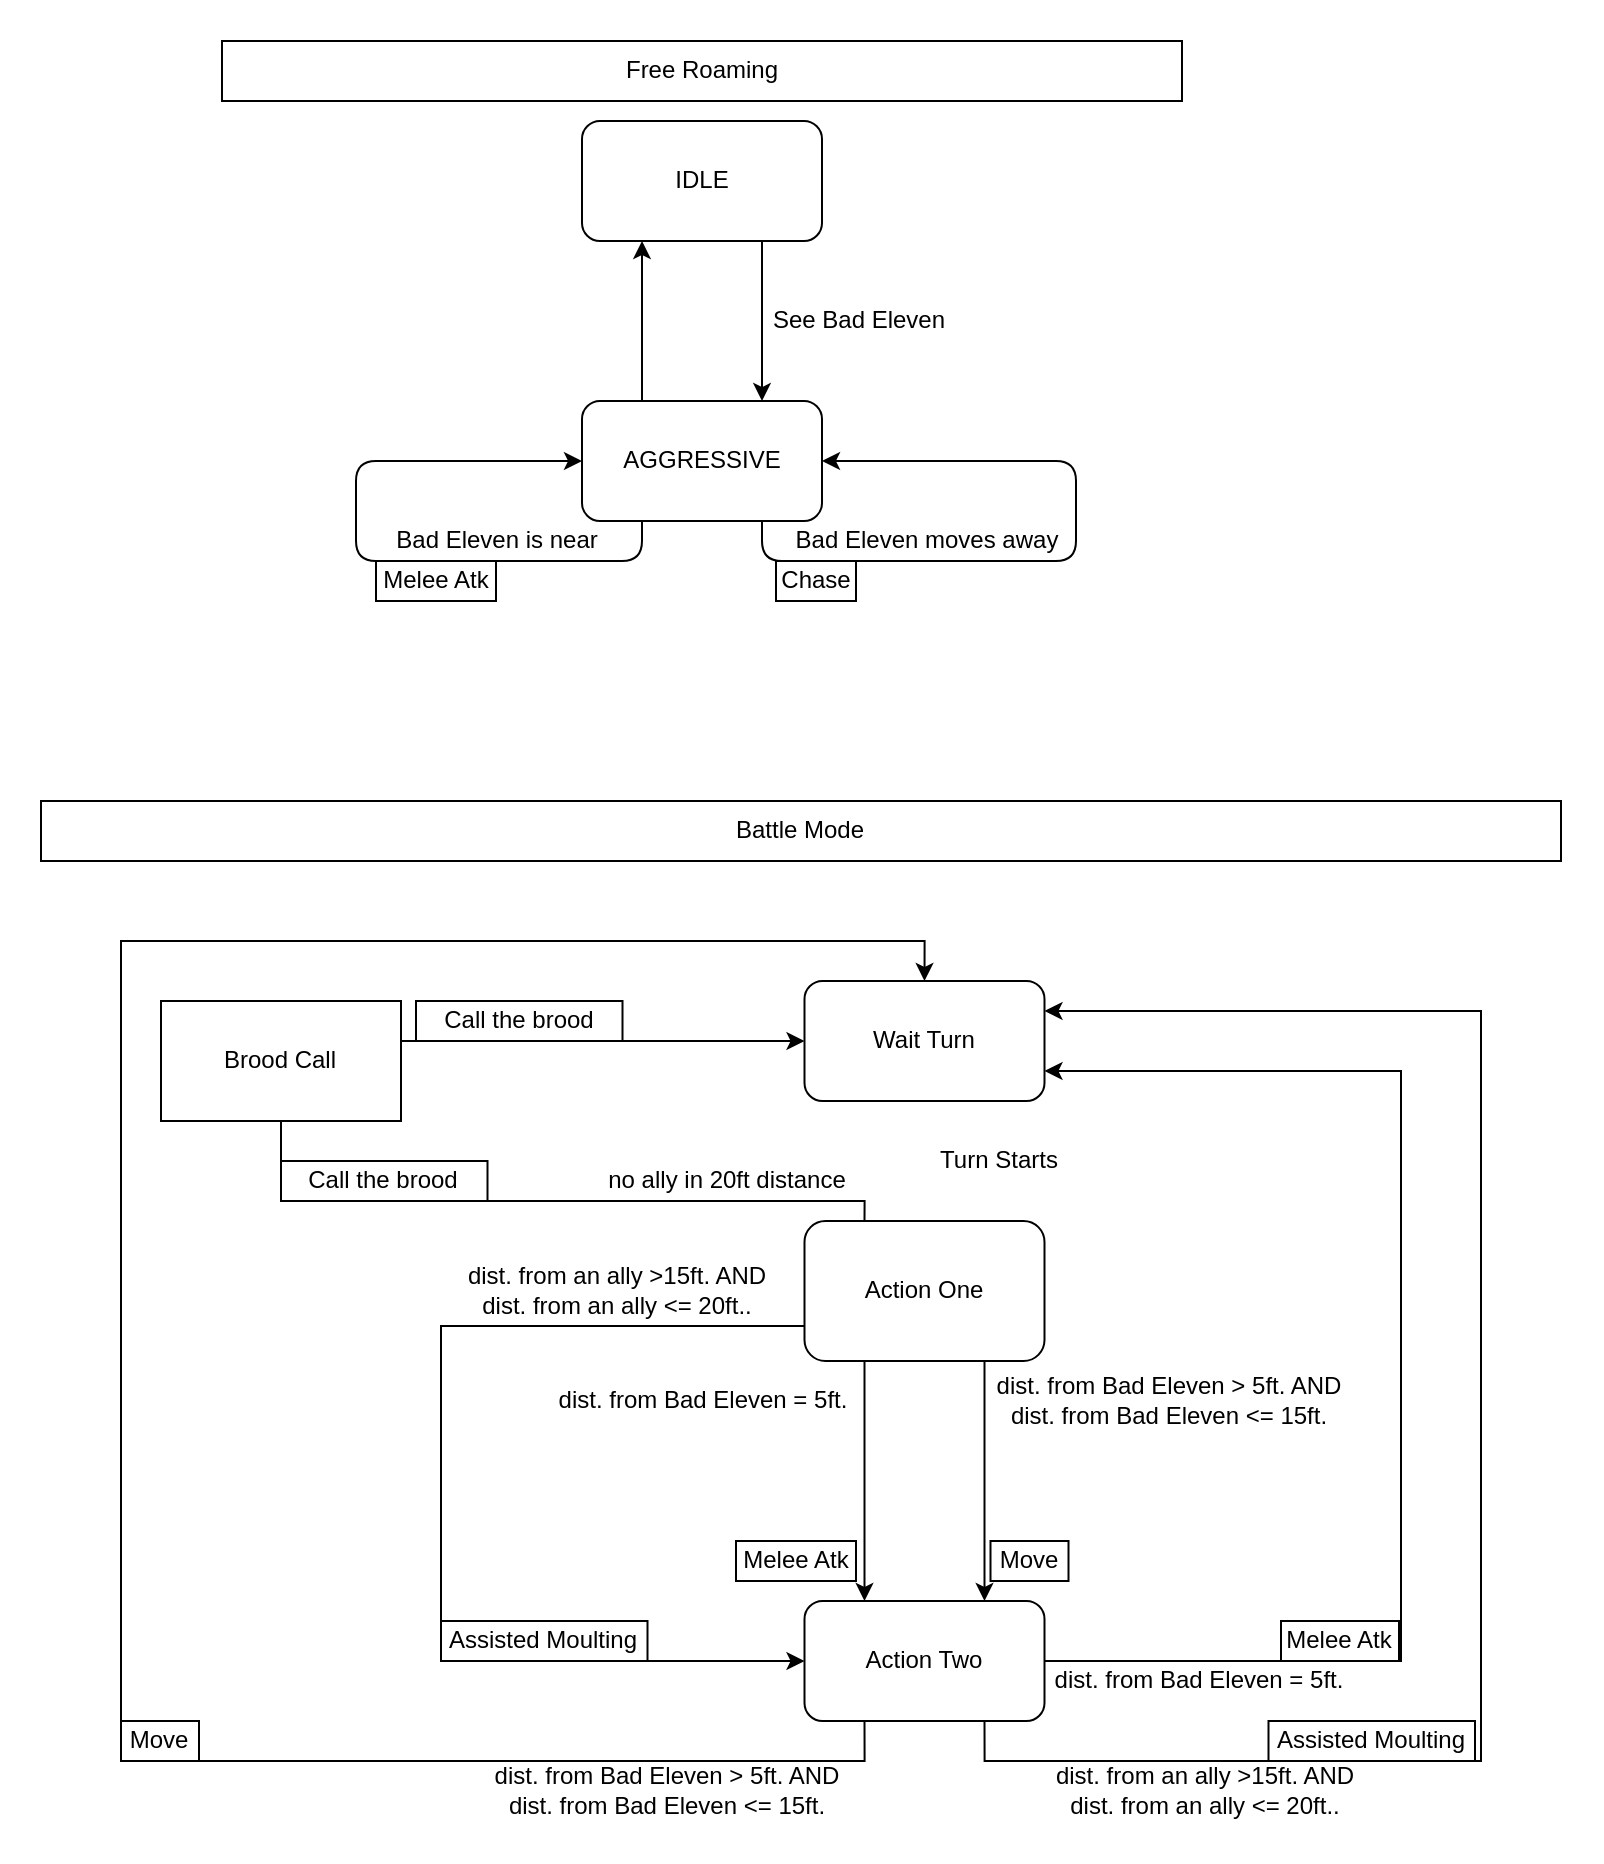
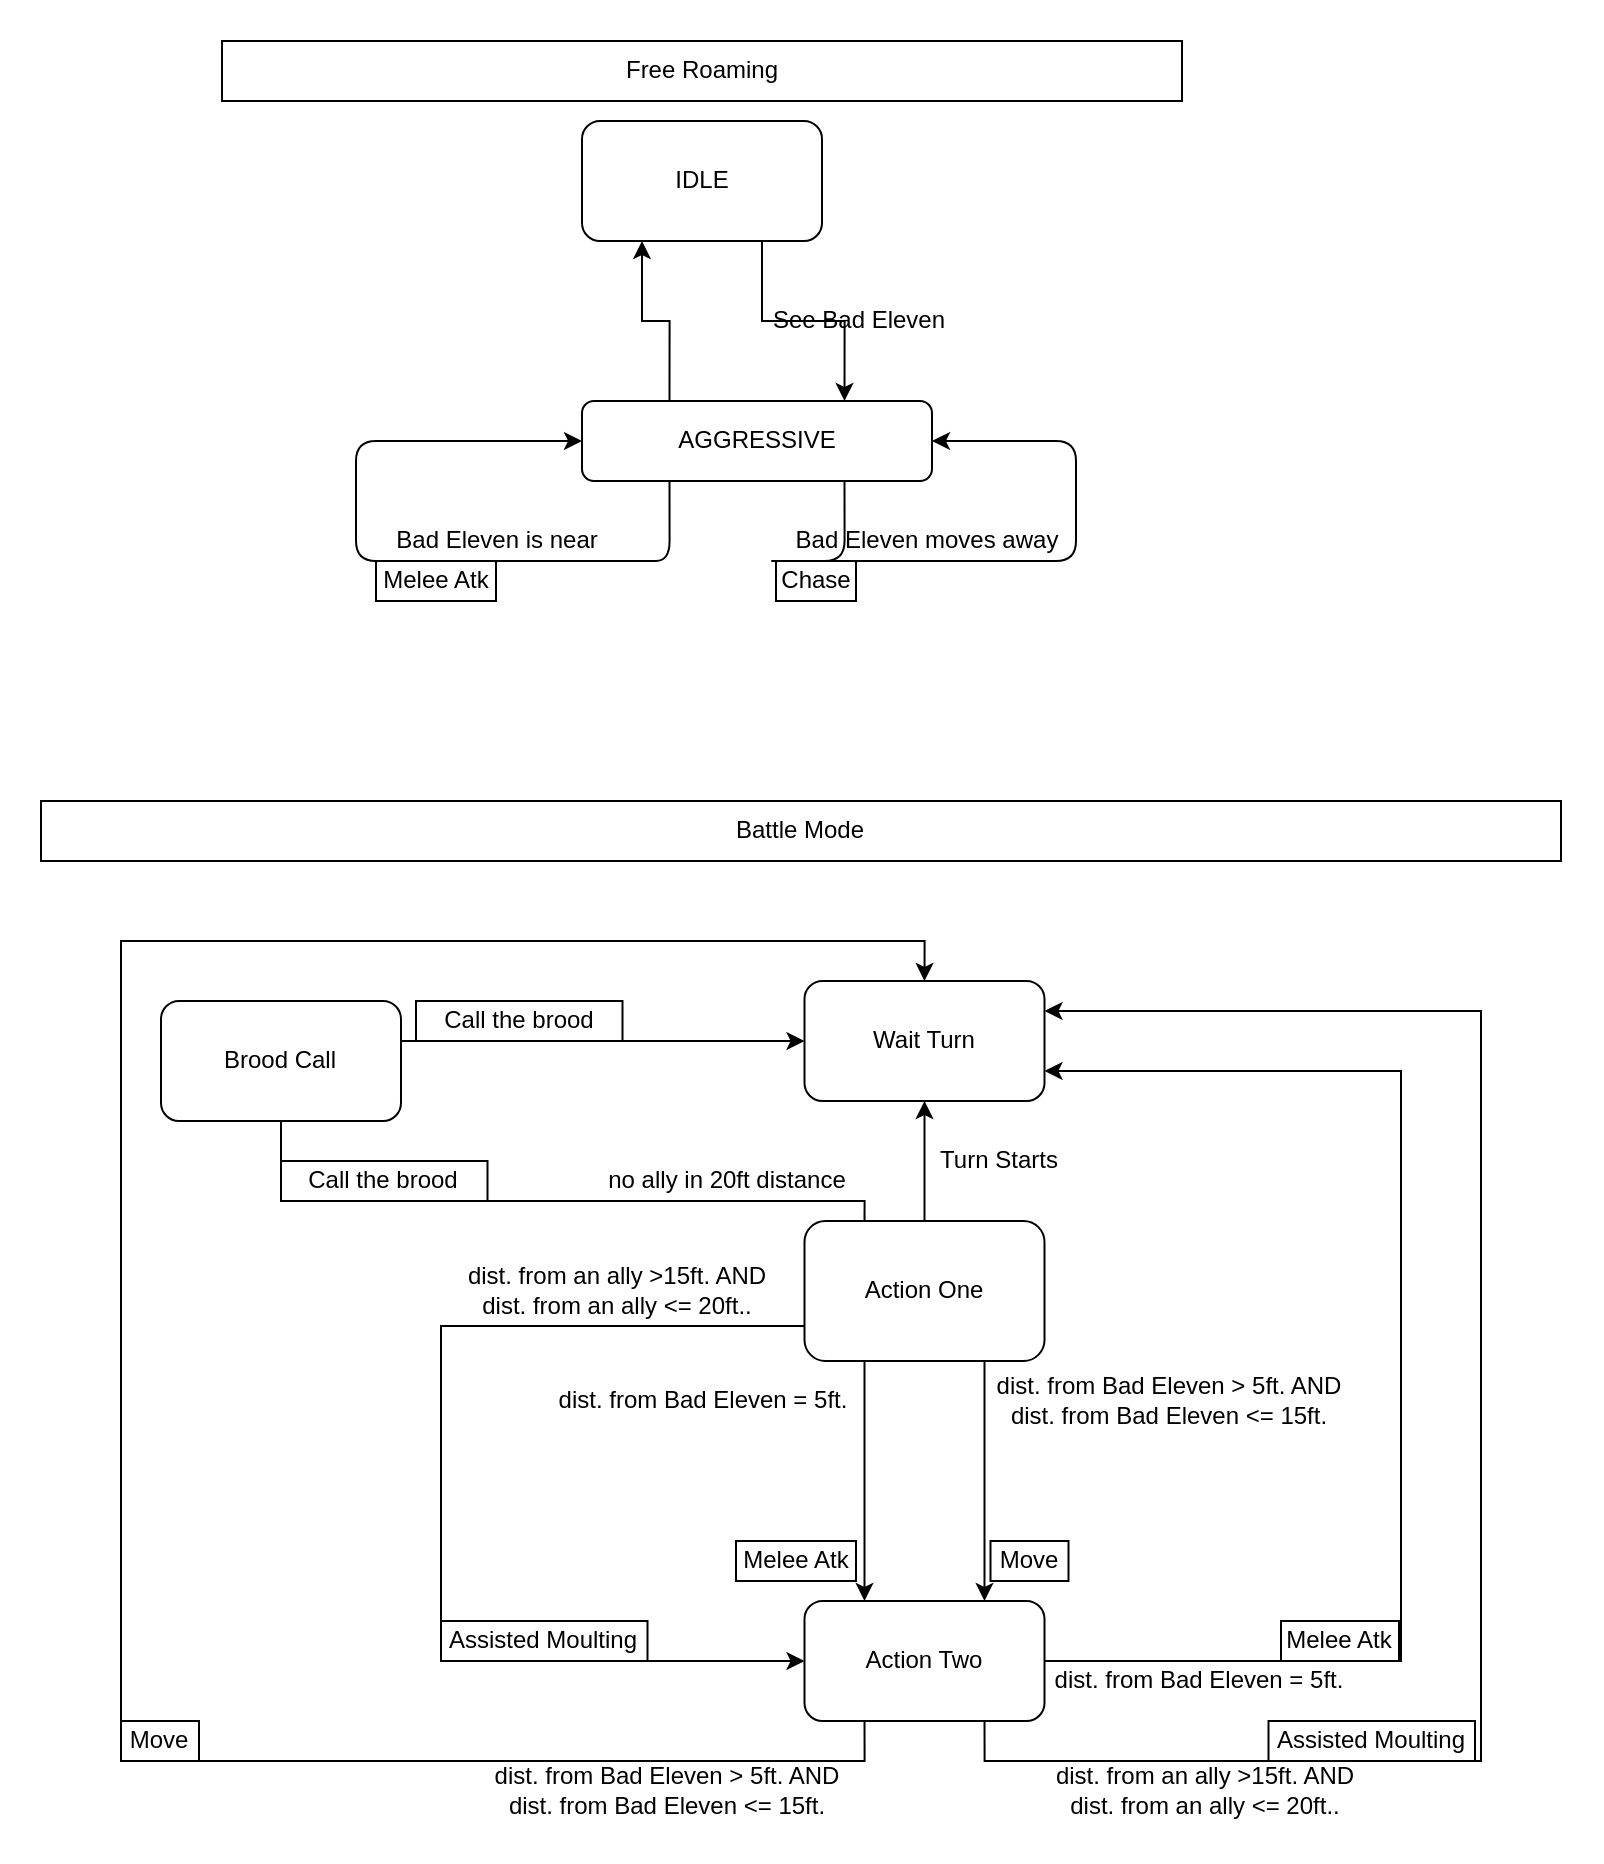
(702, 461) -> (757, 441)
(281, 1061) -> (281, 1061)
none -> (925, 1168)
